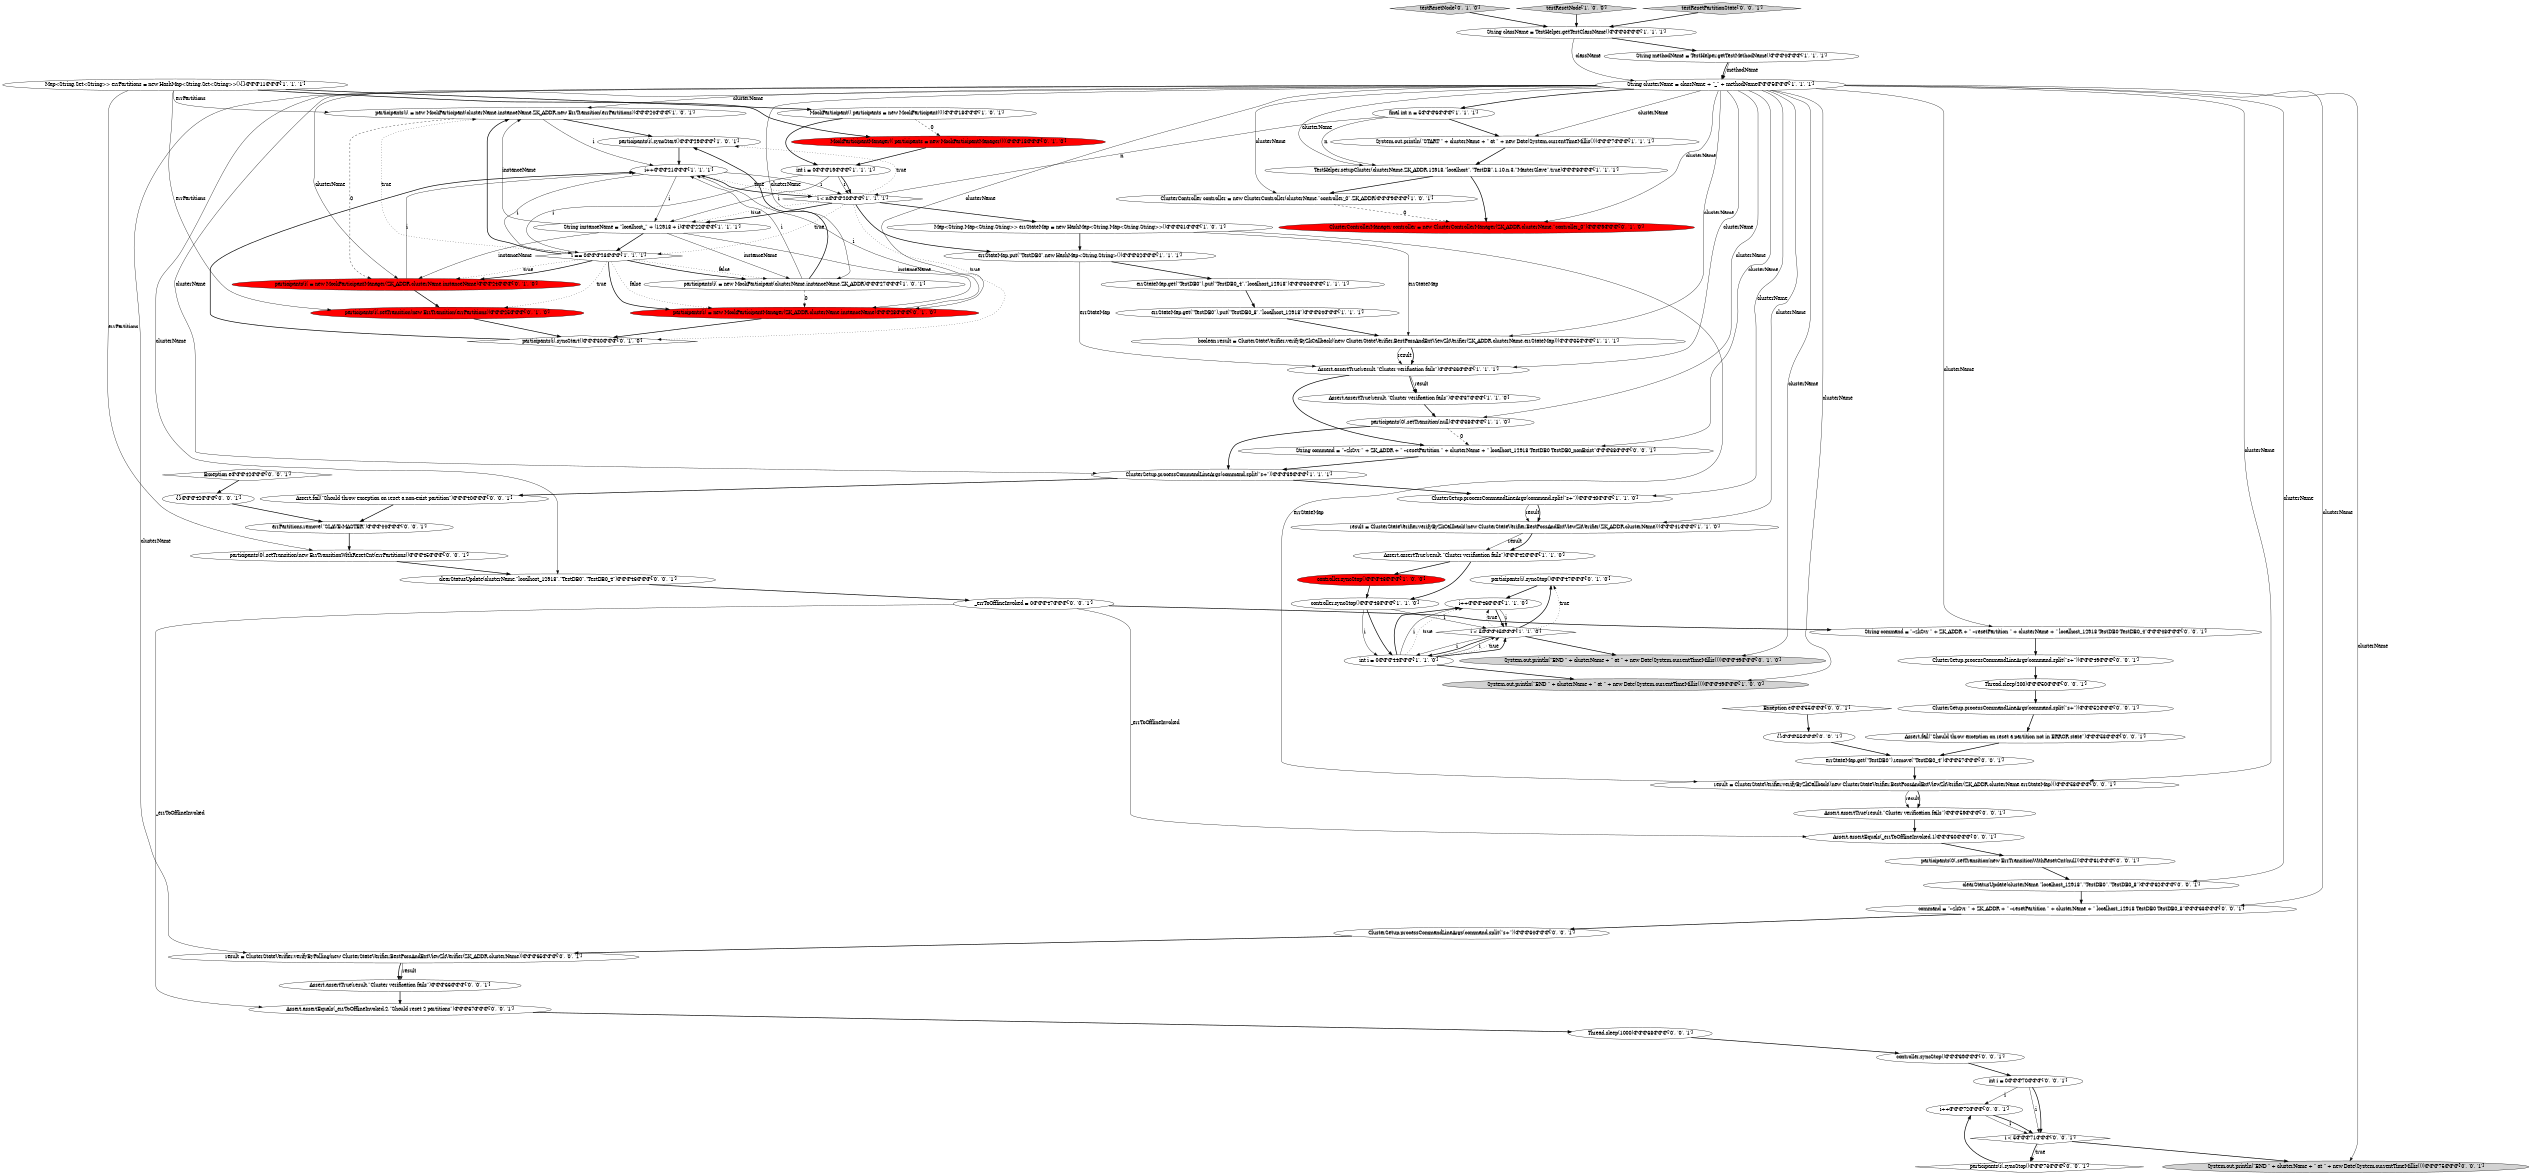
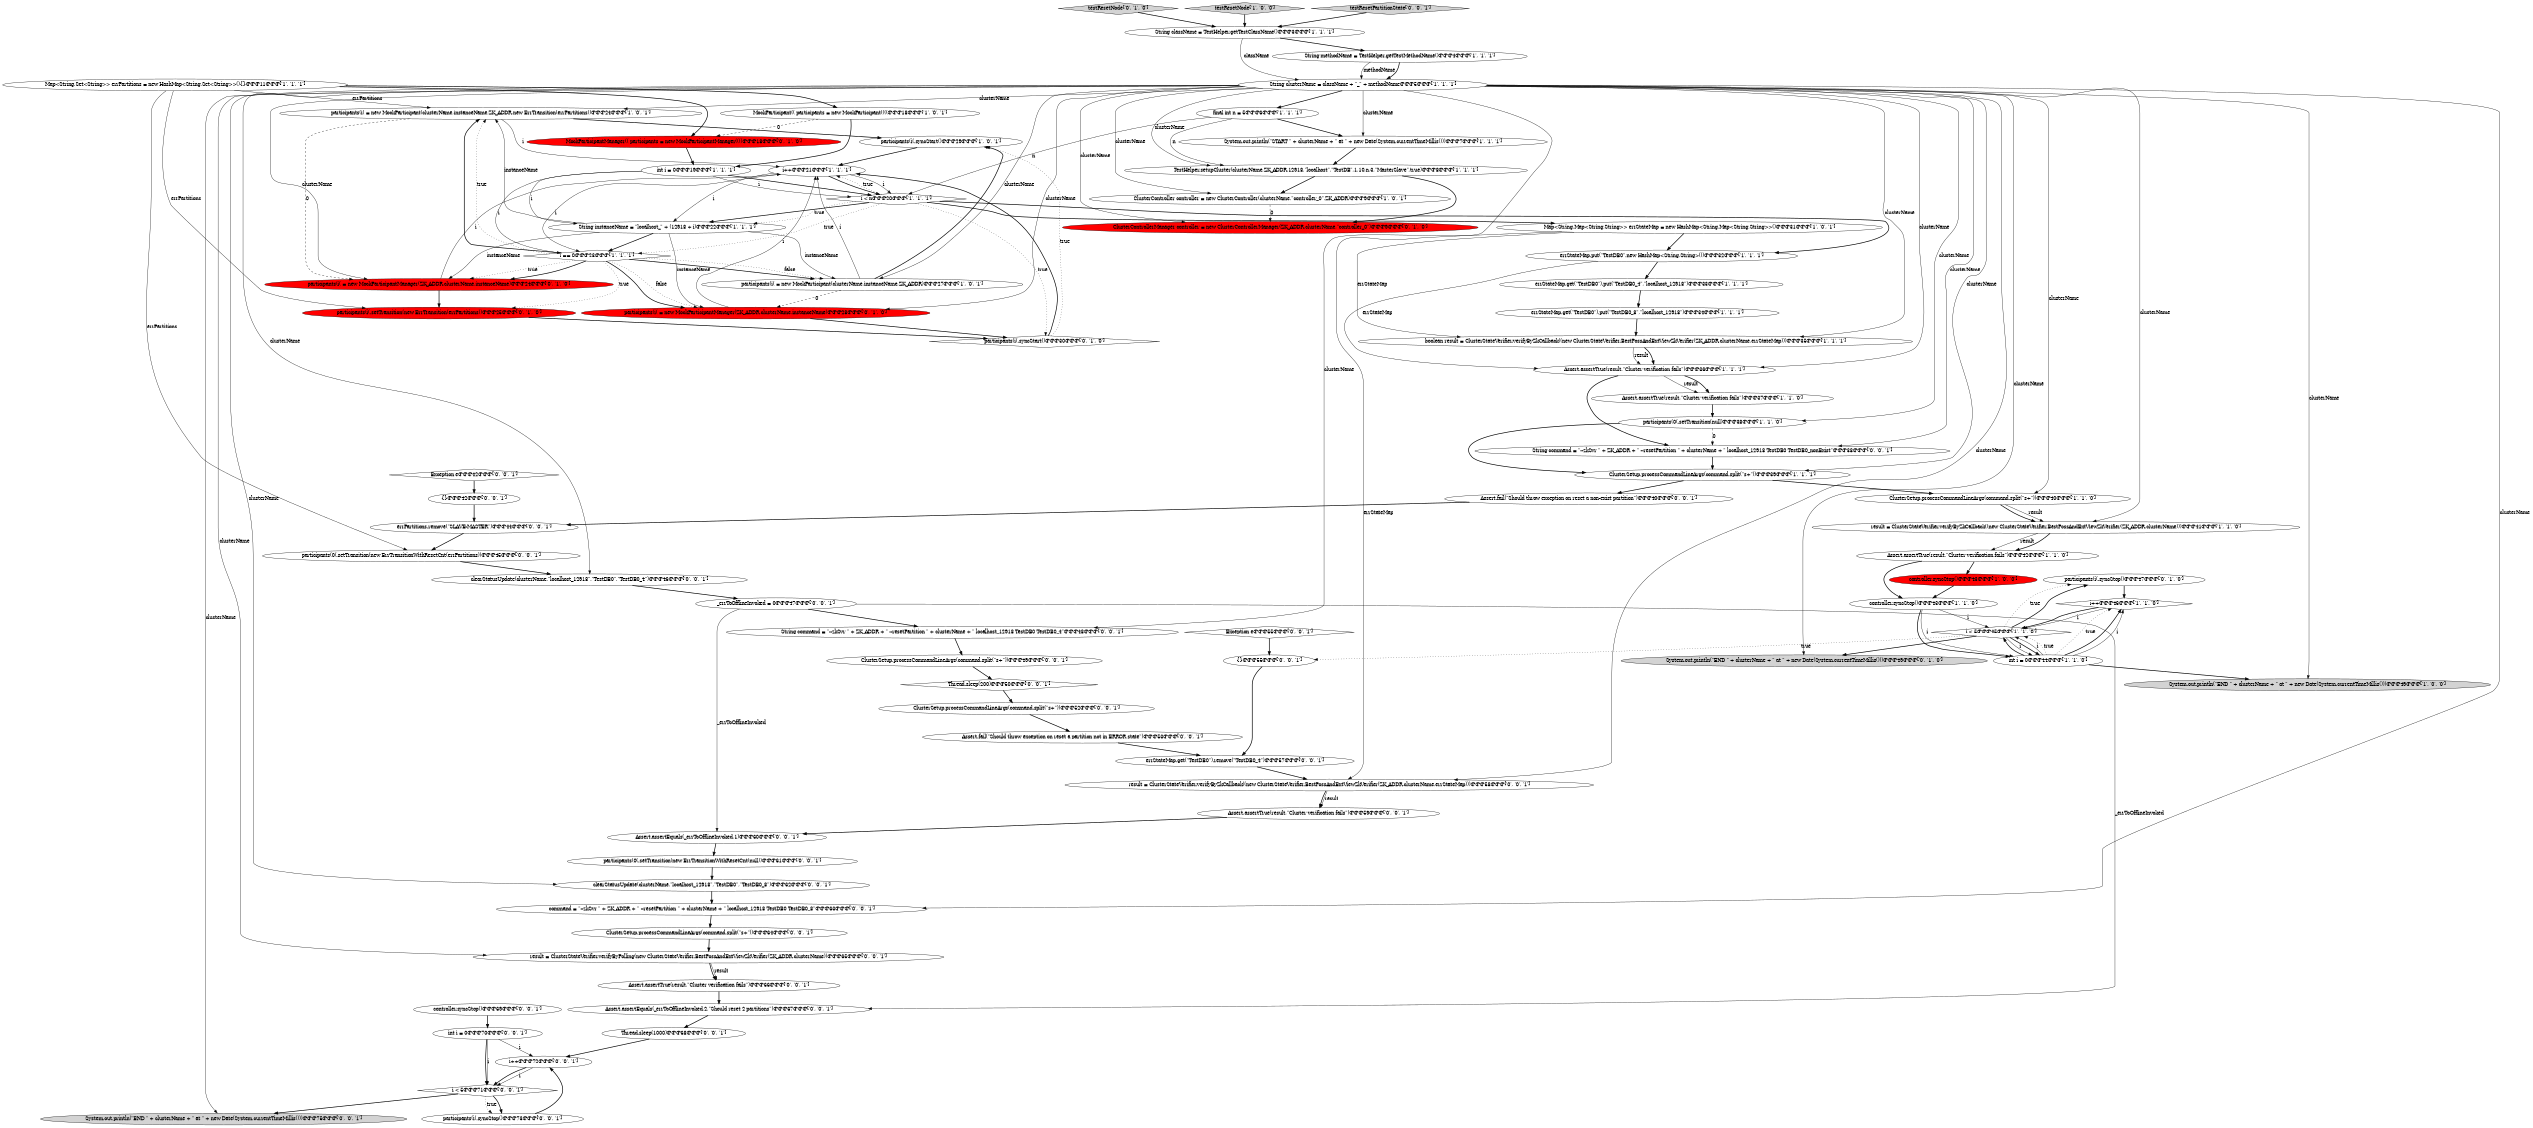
(840, 155) -> (1060, 222)
(1493, 604) -> (2124, 604)
(1489, 623) -> (1643, 650)
(2036, 685) -> (999, 685)
(1793, 1045) -> (610, 1048)
(2029, 1167) -> (503, 1119)
